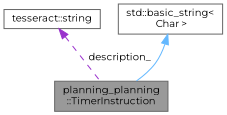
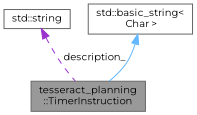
(52, 19) -> (37, 19)
(111, 96) -> (88, 96)
